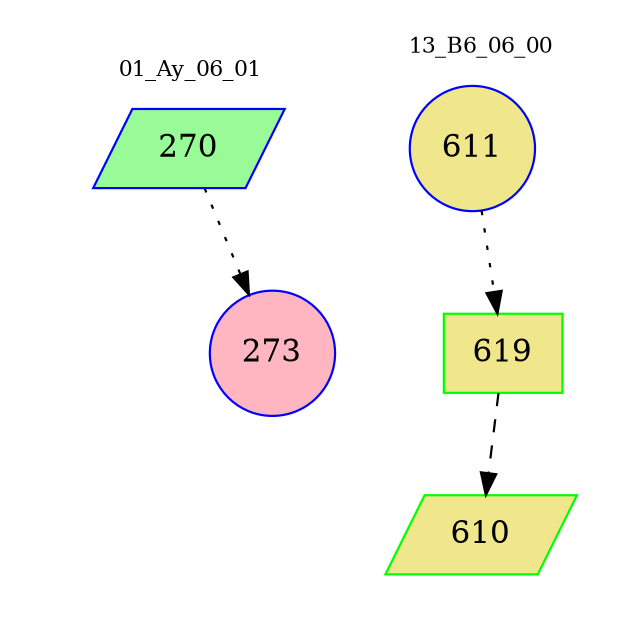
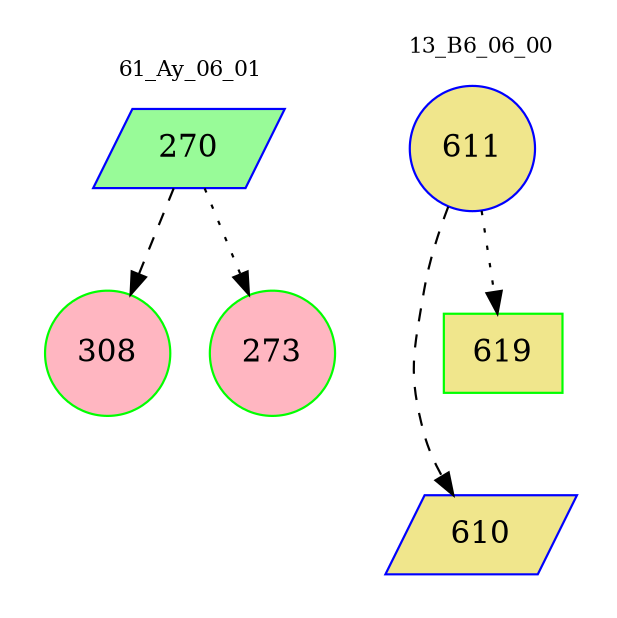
(190, 71) -> (190, 71)
none -> (108, 353)
(272, 353) -> (272, 353)
(494, 433) -> (416, 341)
(481, 535) -> (481, 535)
